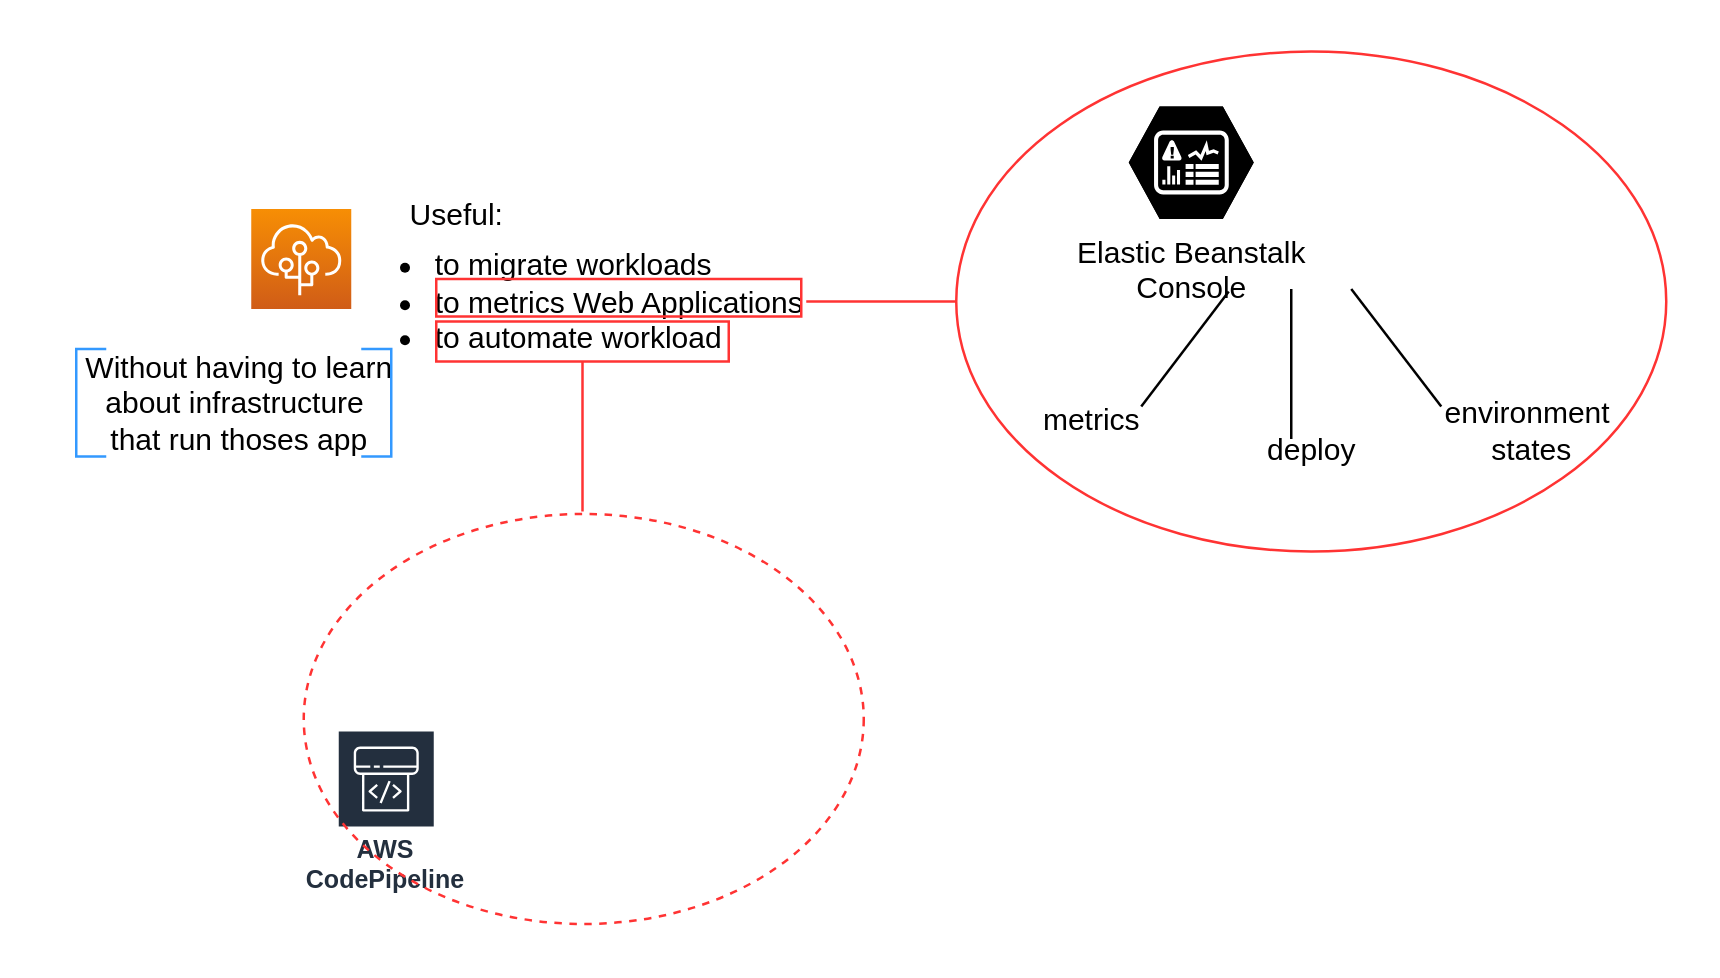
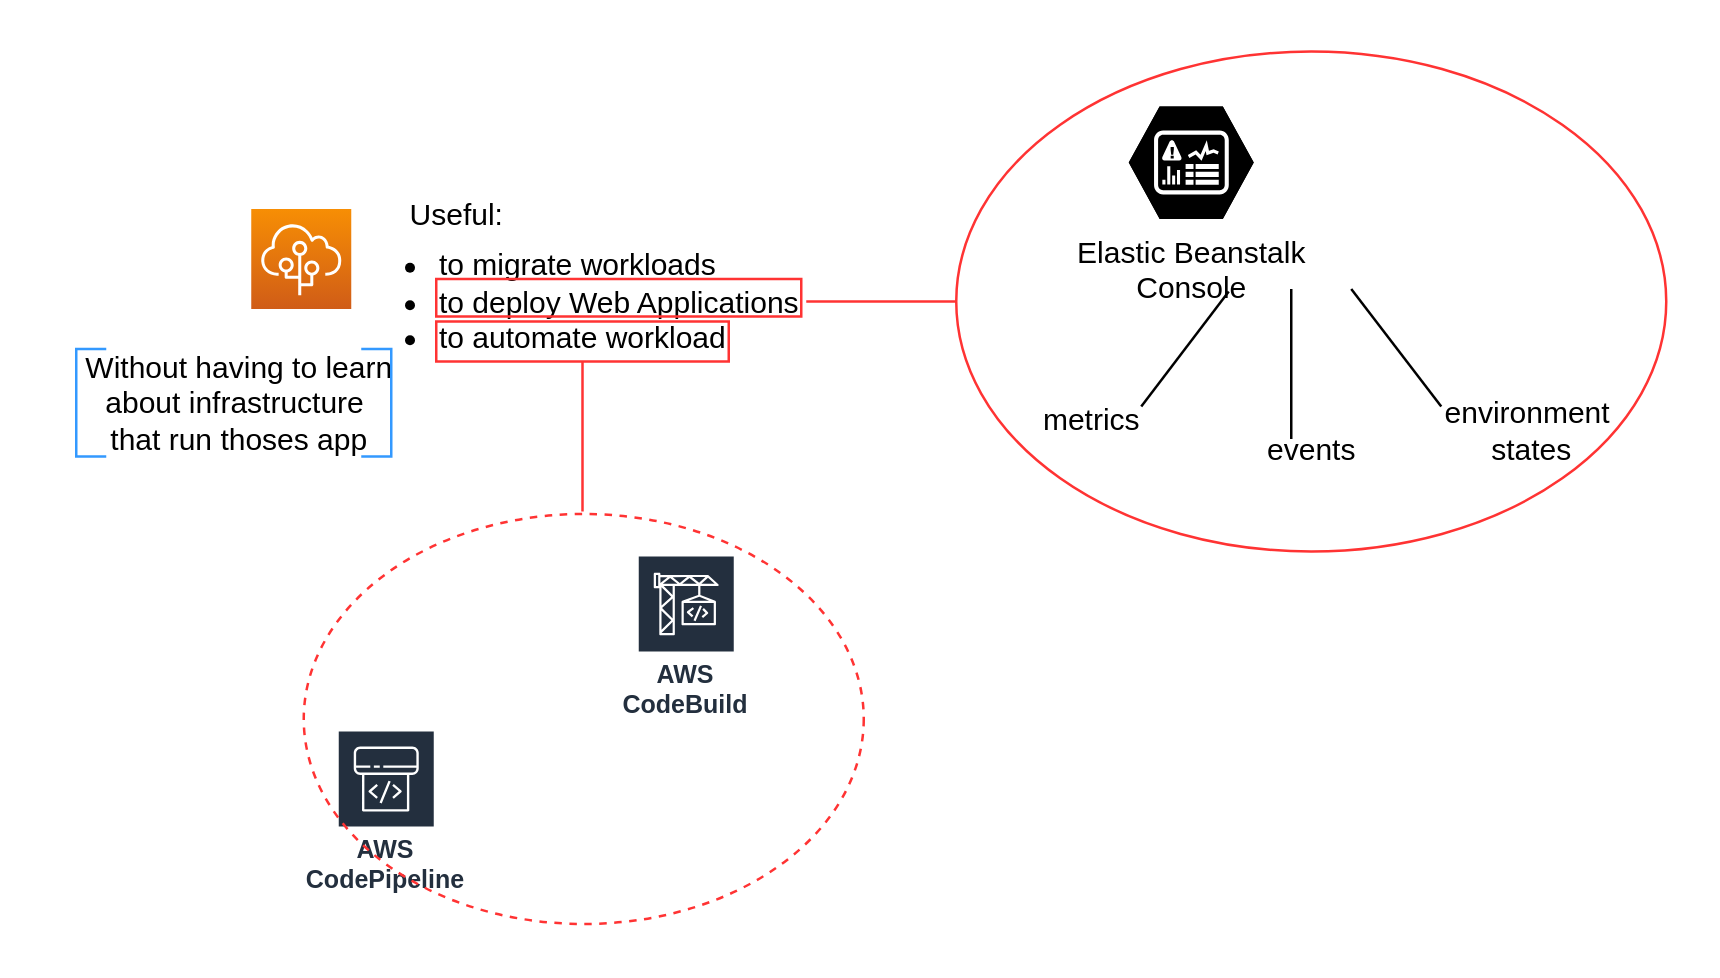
(570, 266) -> (570, 266)
(1313, 451) -> (1313, 451)
none -> (686, 641)
